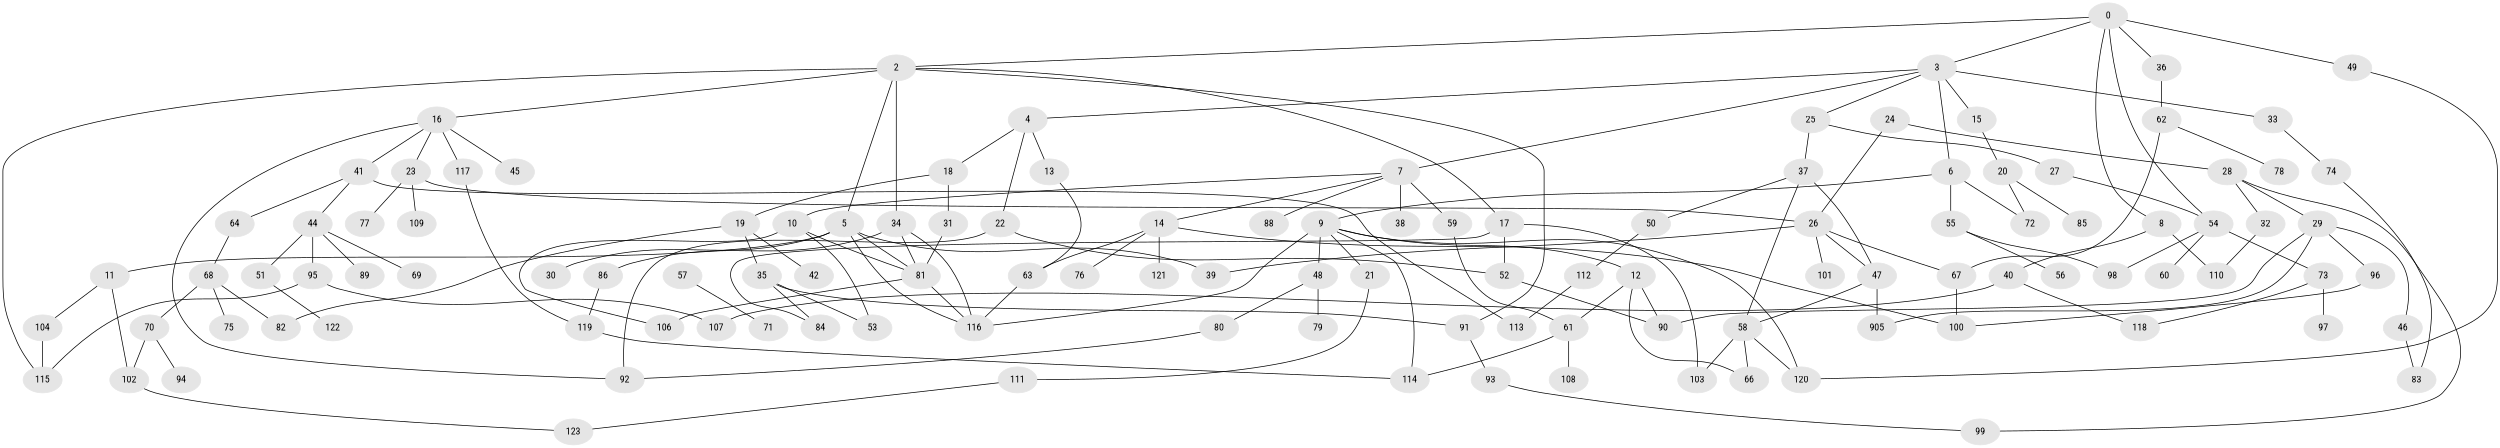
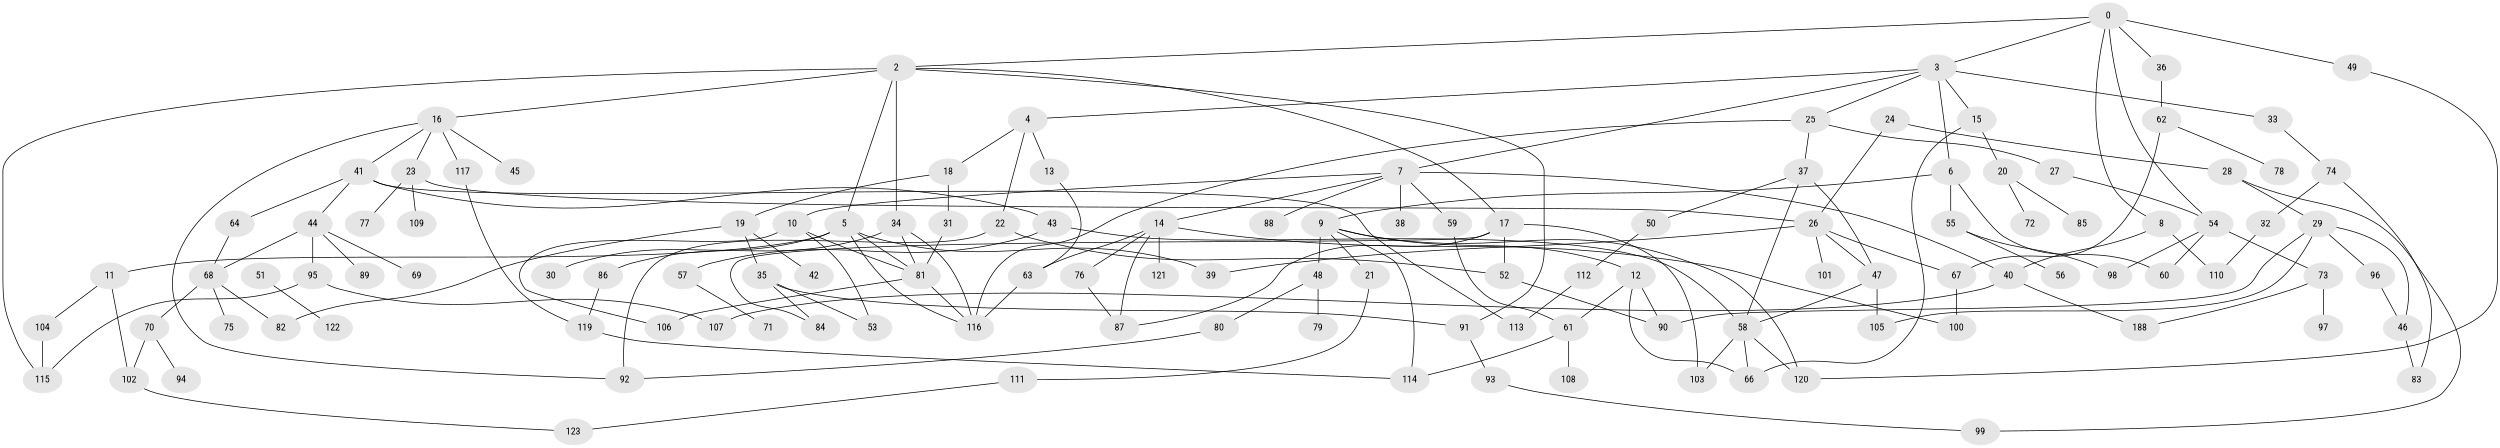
none -> (1683, 187)
(1991, 198) -> (2011, 240)
(2246, 198) -> (2303, 195)
none -> (1052, 224)
(287, 250) -> (261, 250)
none -> (1924, 291)
(1160, 304) -> (1359, 156)
(2092, 316) -> (2389, 302)
none -> (1119, 328)
(1877, 328) -> (1877, 328)
(2140, 328) -> (2140, 328)
